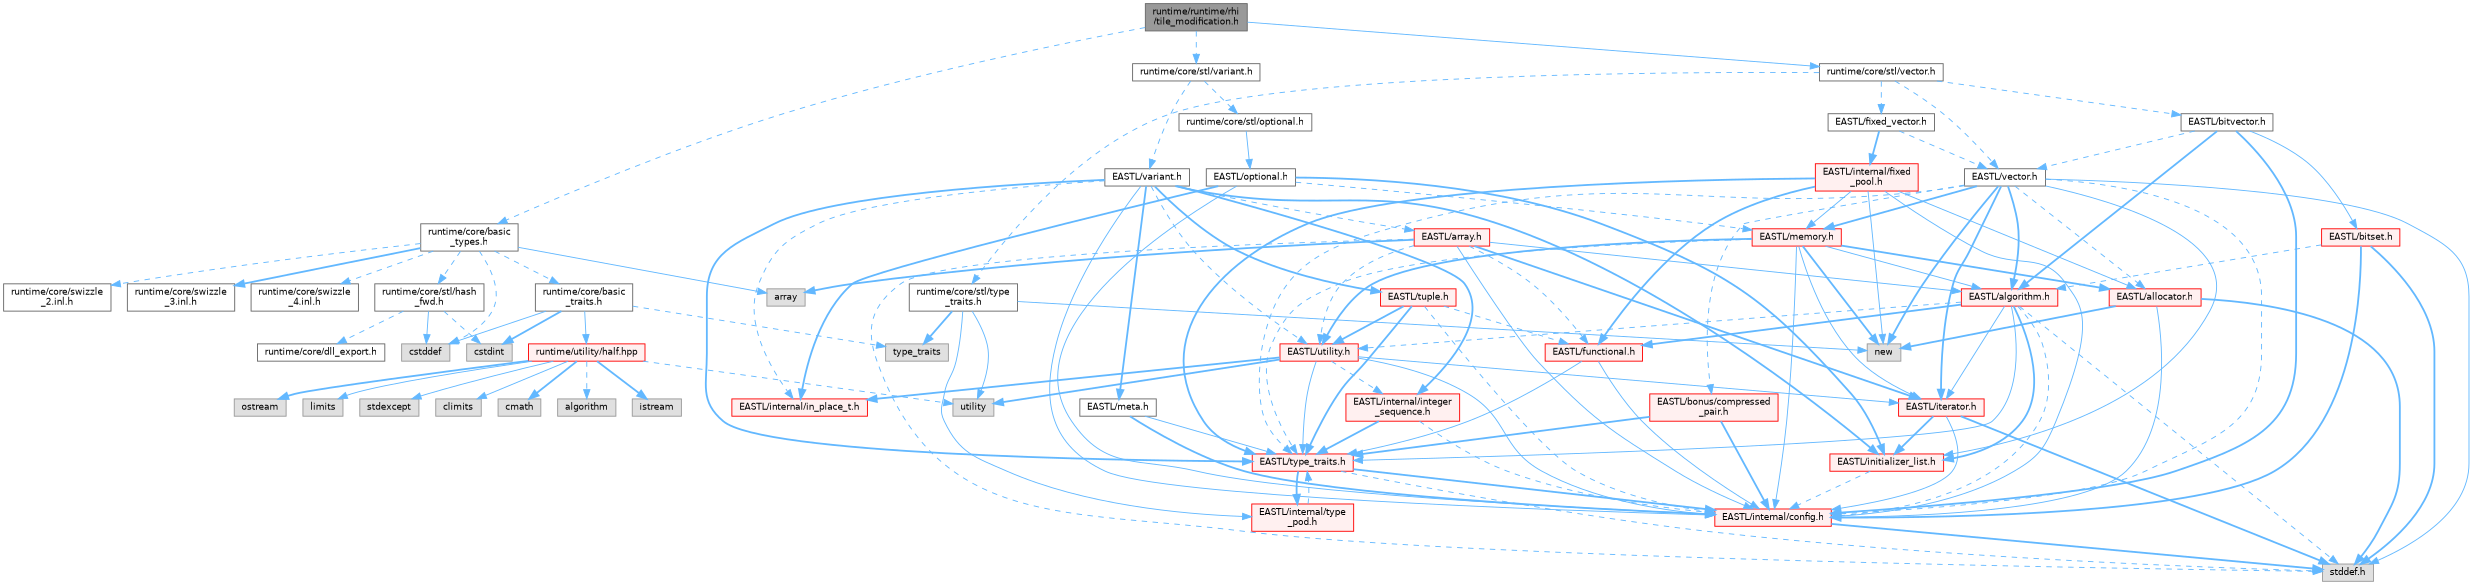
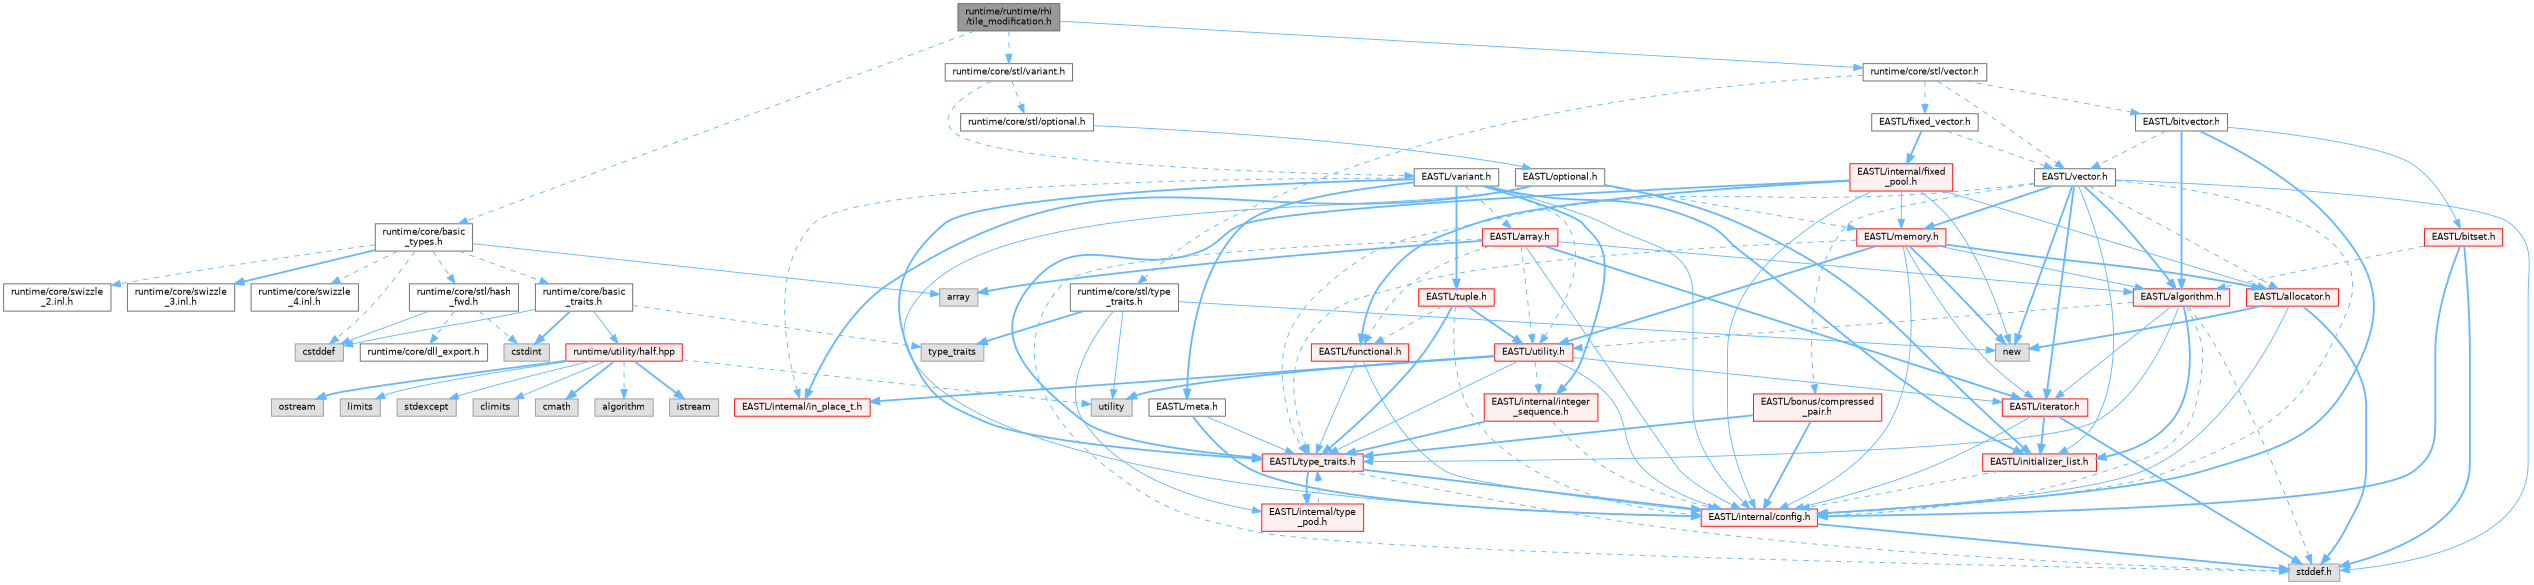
(1806, 324) -> none
